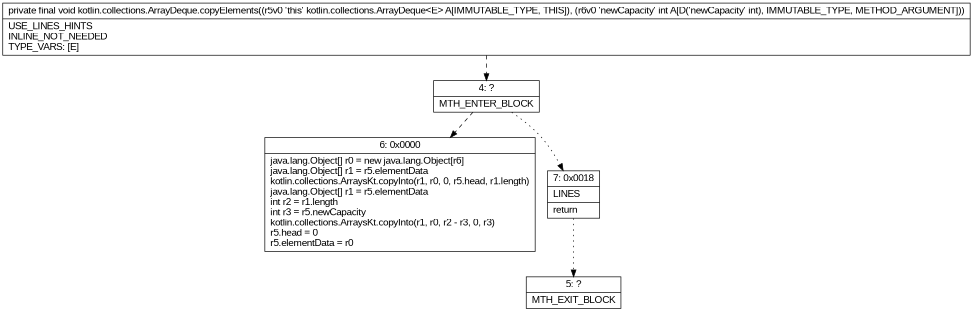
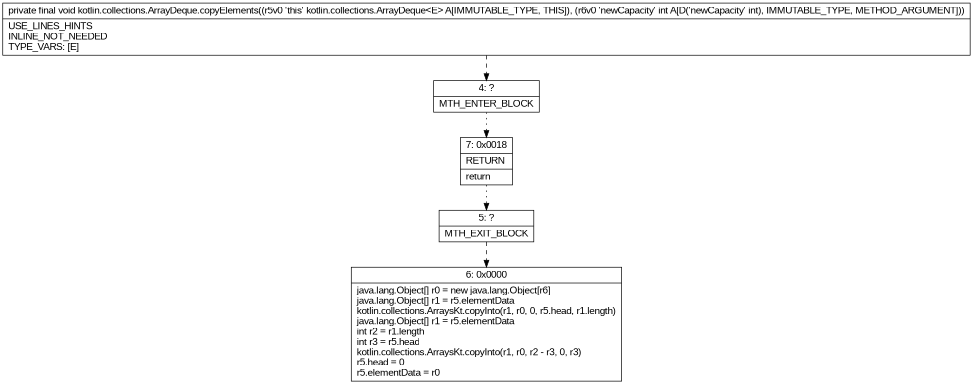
(464, 122) -> (486, 251)
(567, 194) -> (485, 161)
(318, 212) -> (388, 342)
